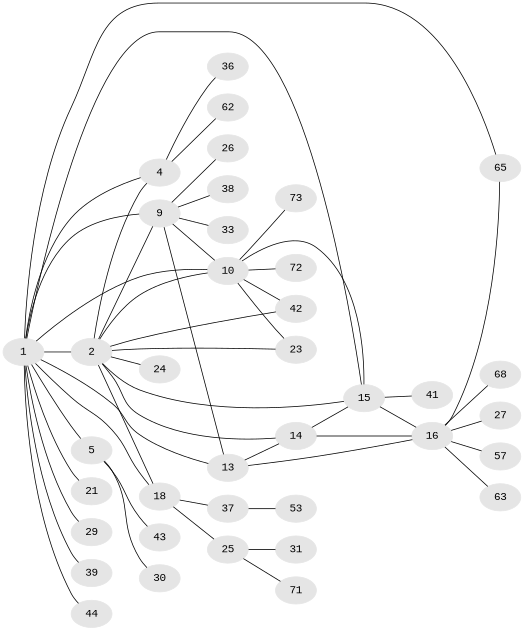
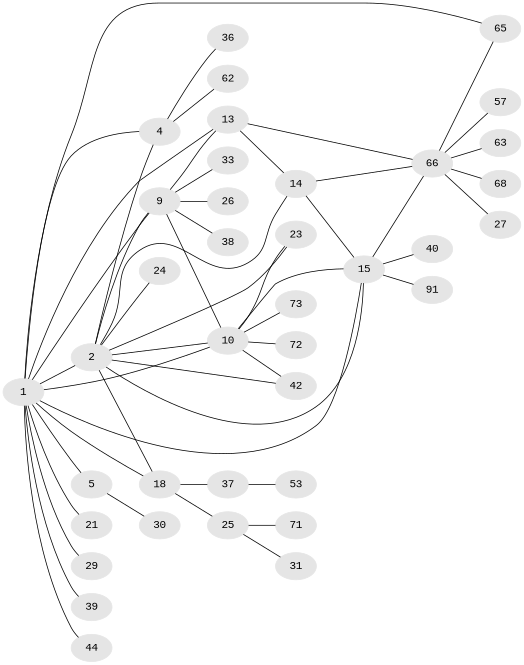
none -> (432, 249)
(432, 395) -> (432, 290)
(432, 436) -> (432, 164)
(160, 537) -> none
